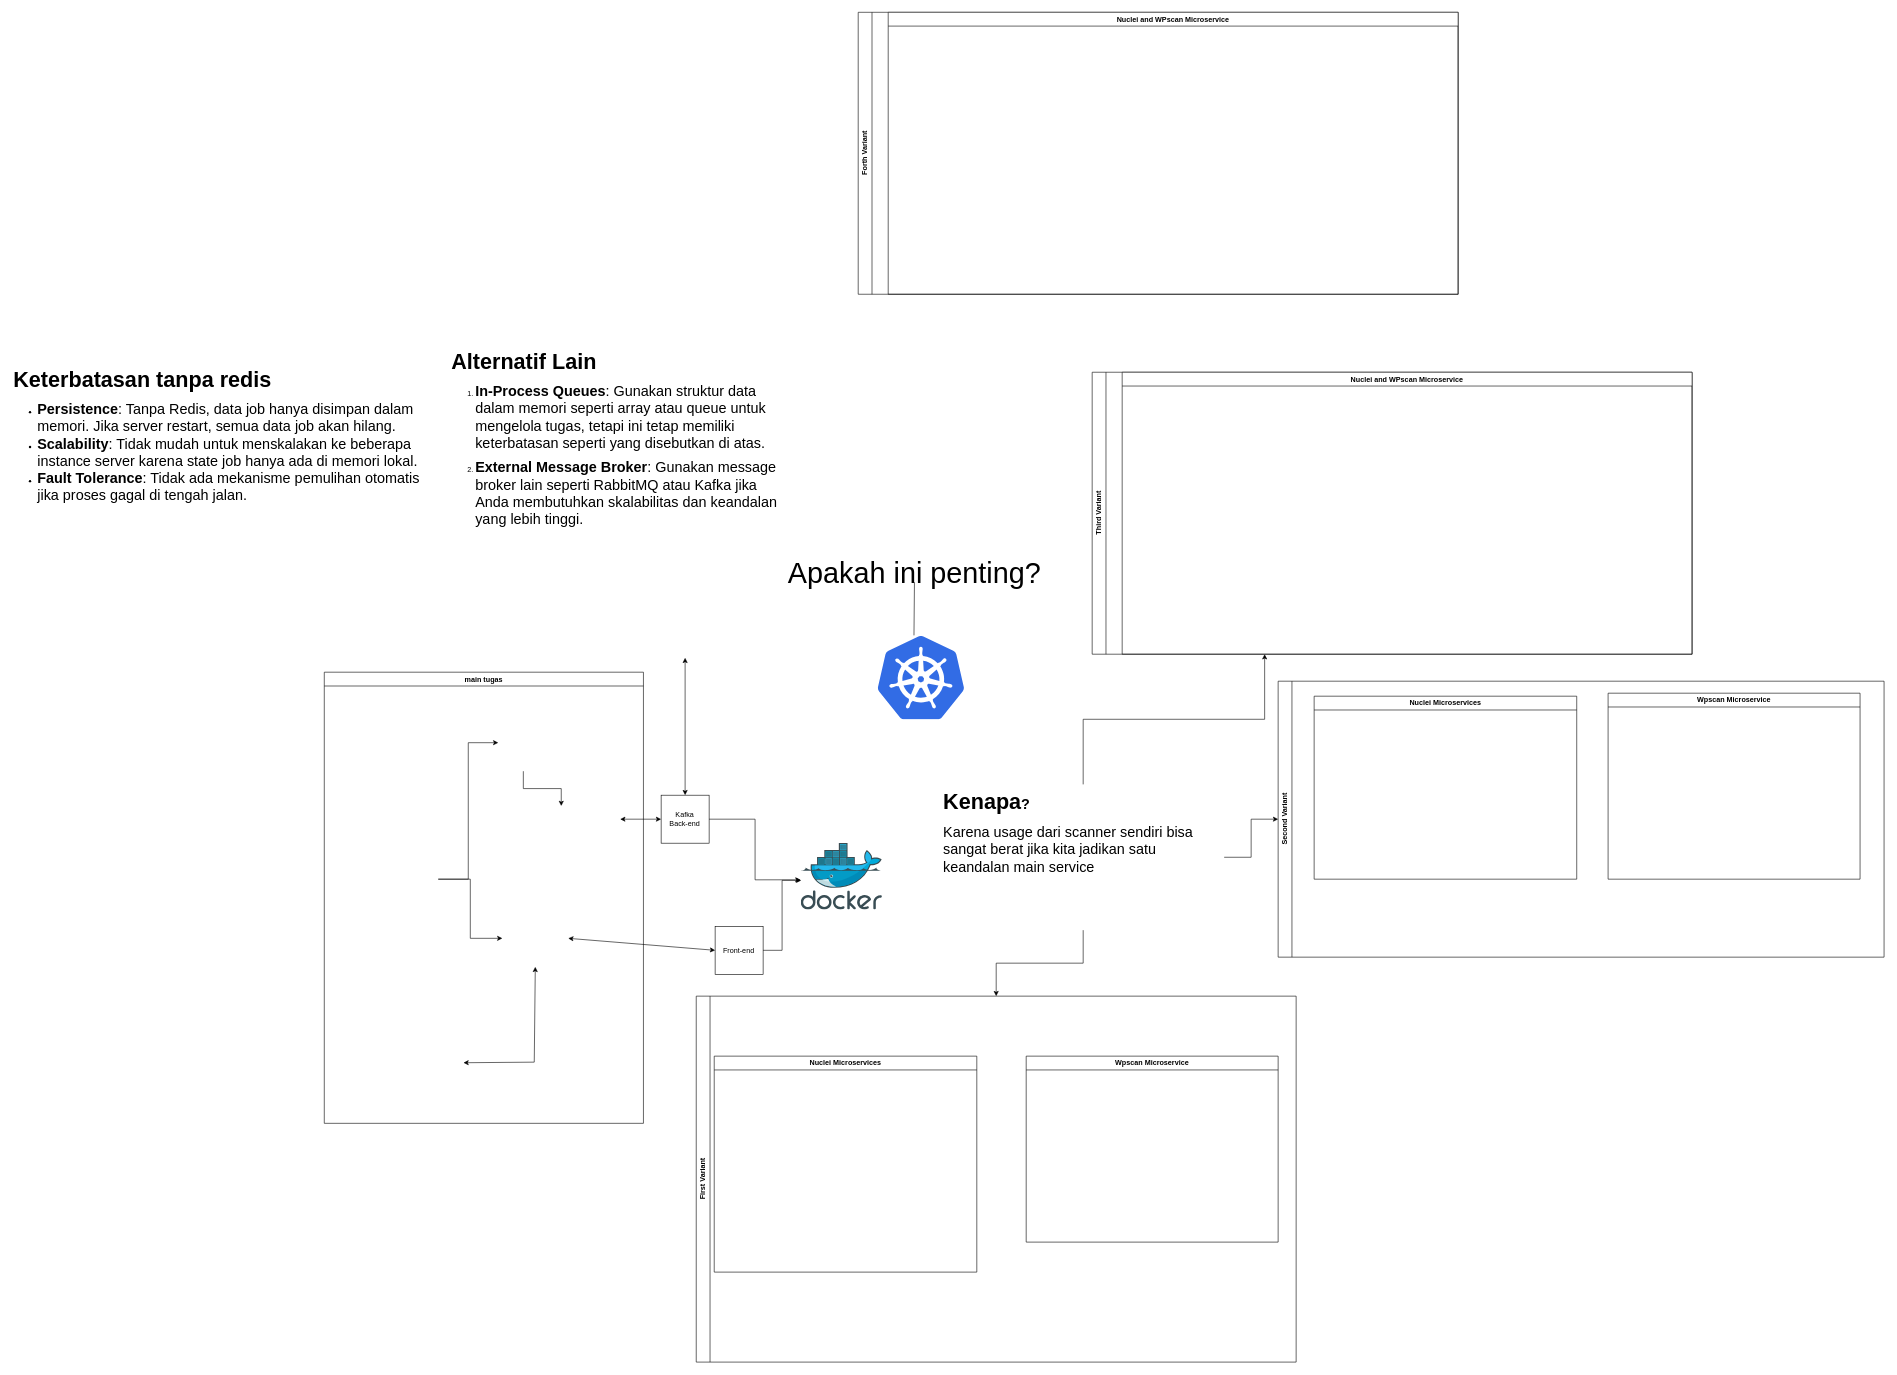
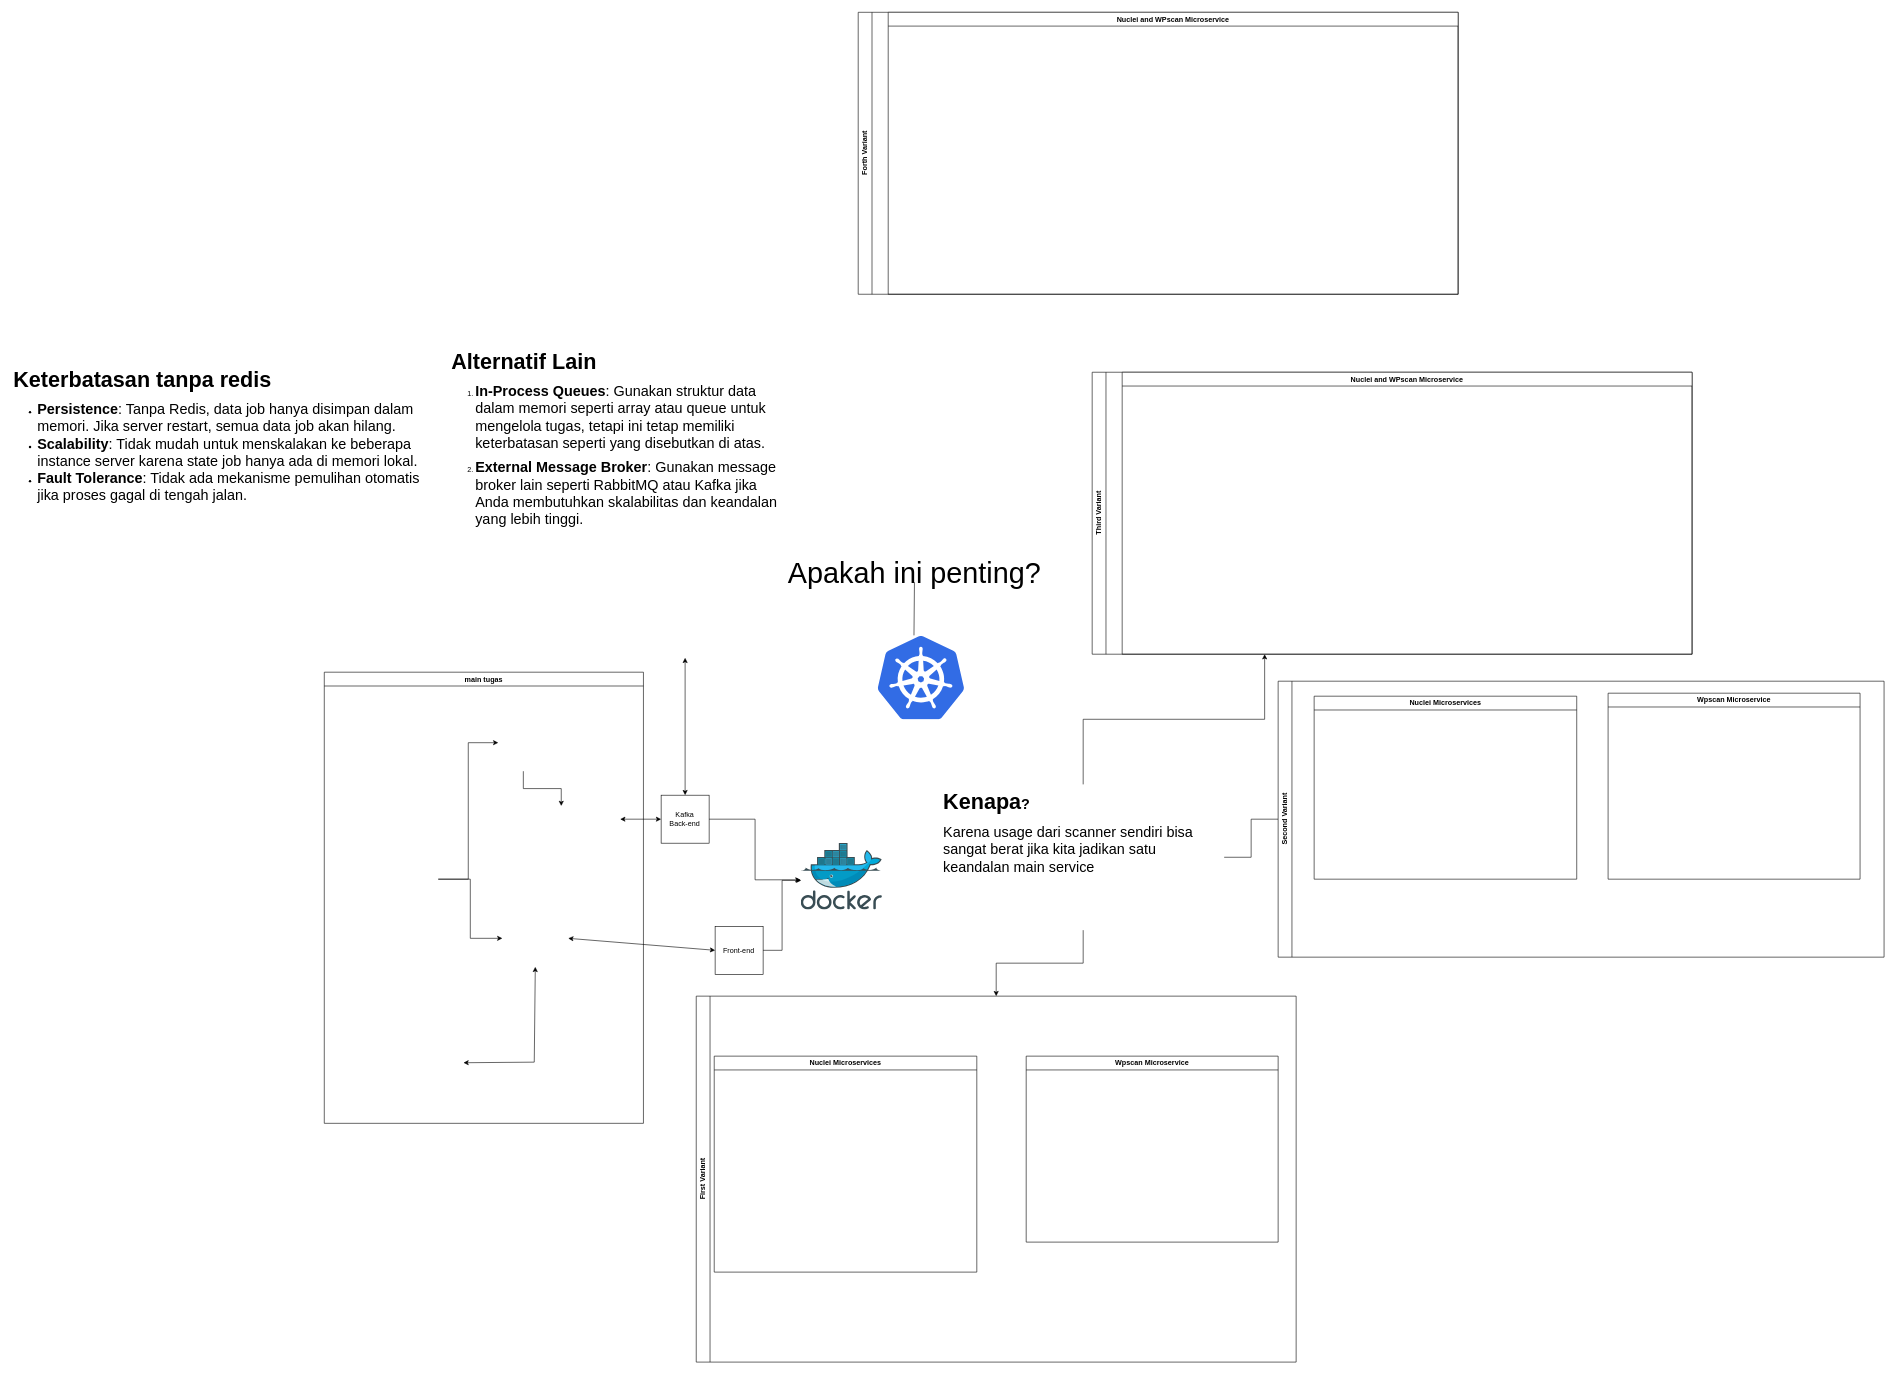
(1272, 819) -> (1274, 819)
